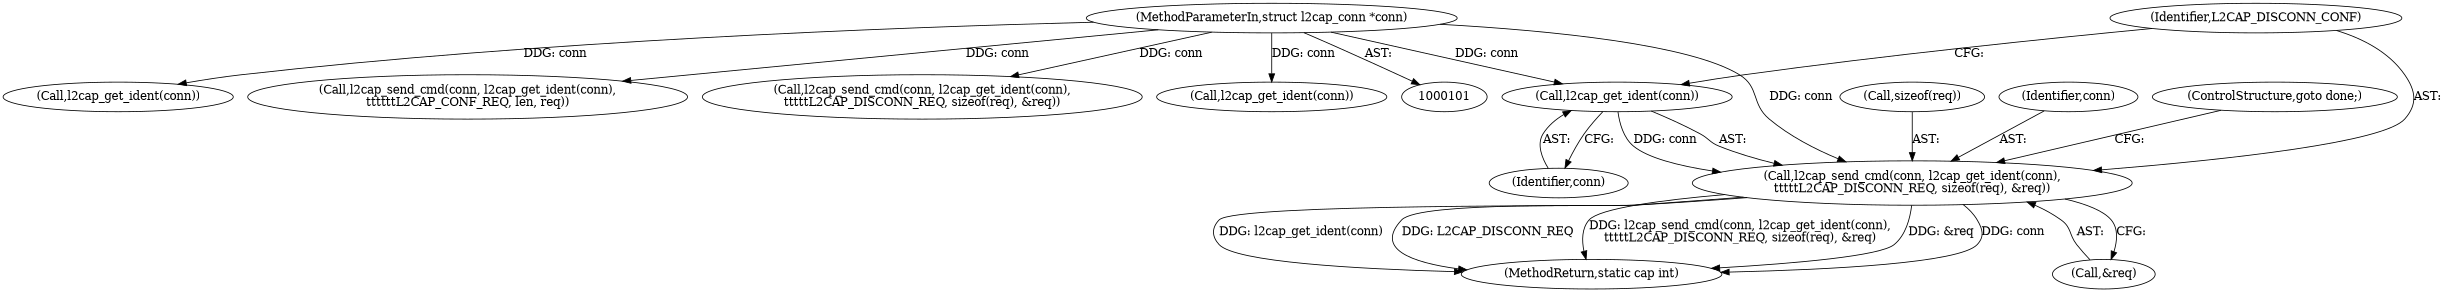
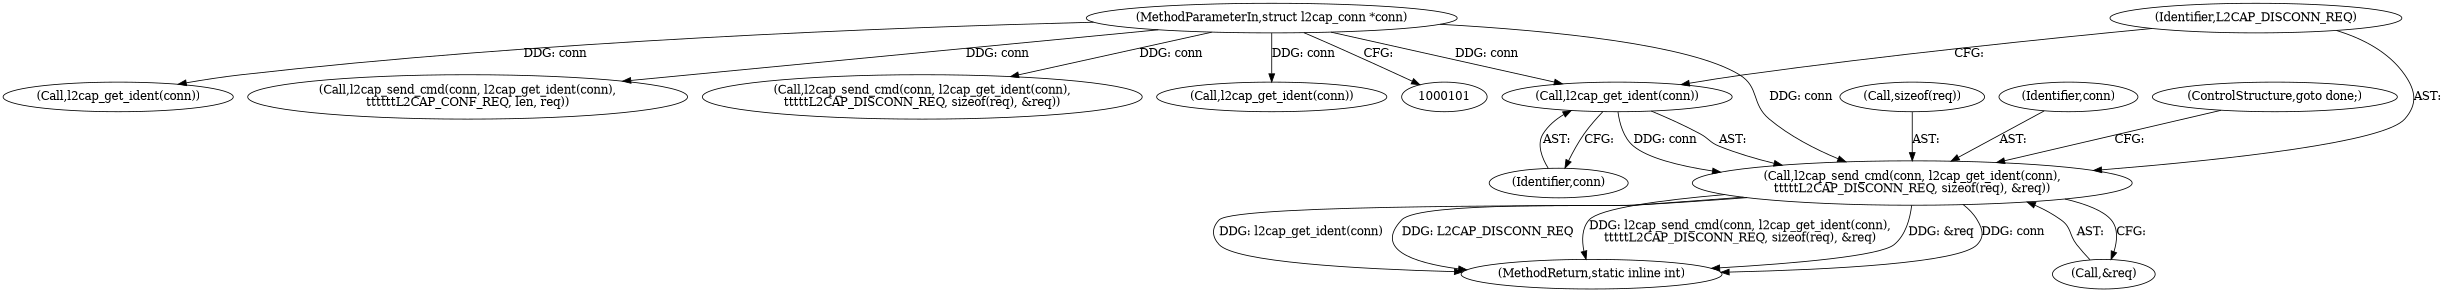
(2256, 18) -> (2256, 18)
(1380, 54) -> (1380, 54)
(1592, 274) -> (1592, 274)
